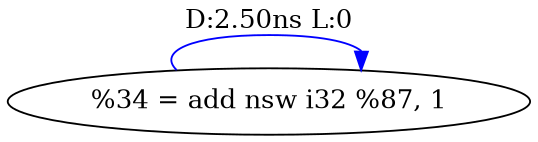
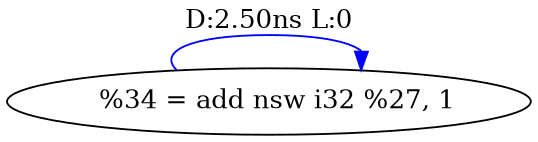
(269, 102) -> (269, 102)
